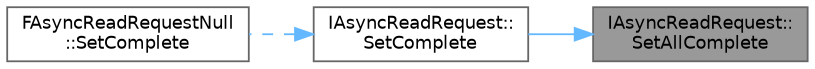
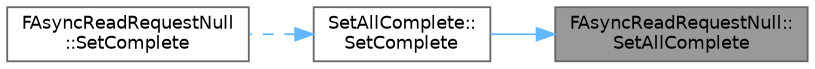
(421, 34) -> (402, 34)
(700, 34) -> (681, 34)
